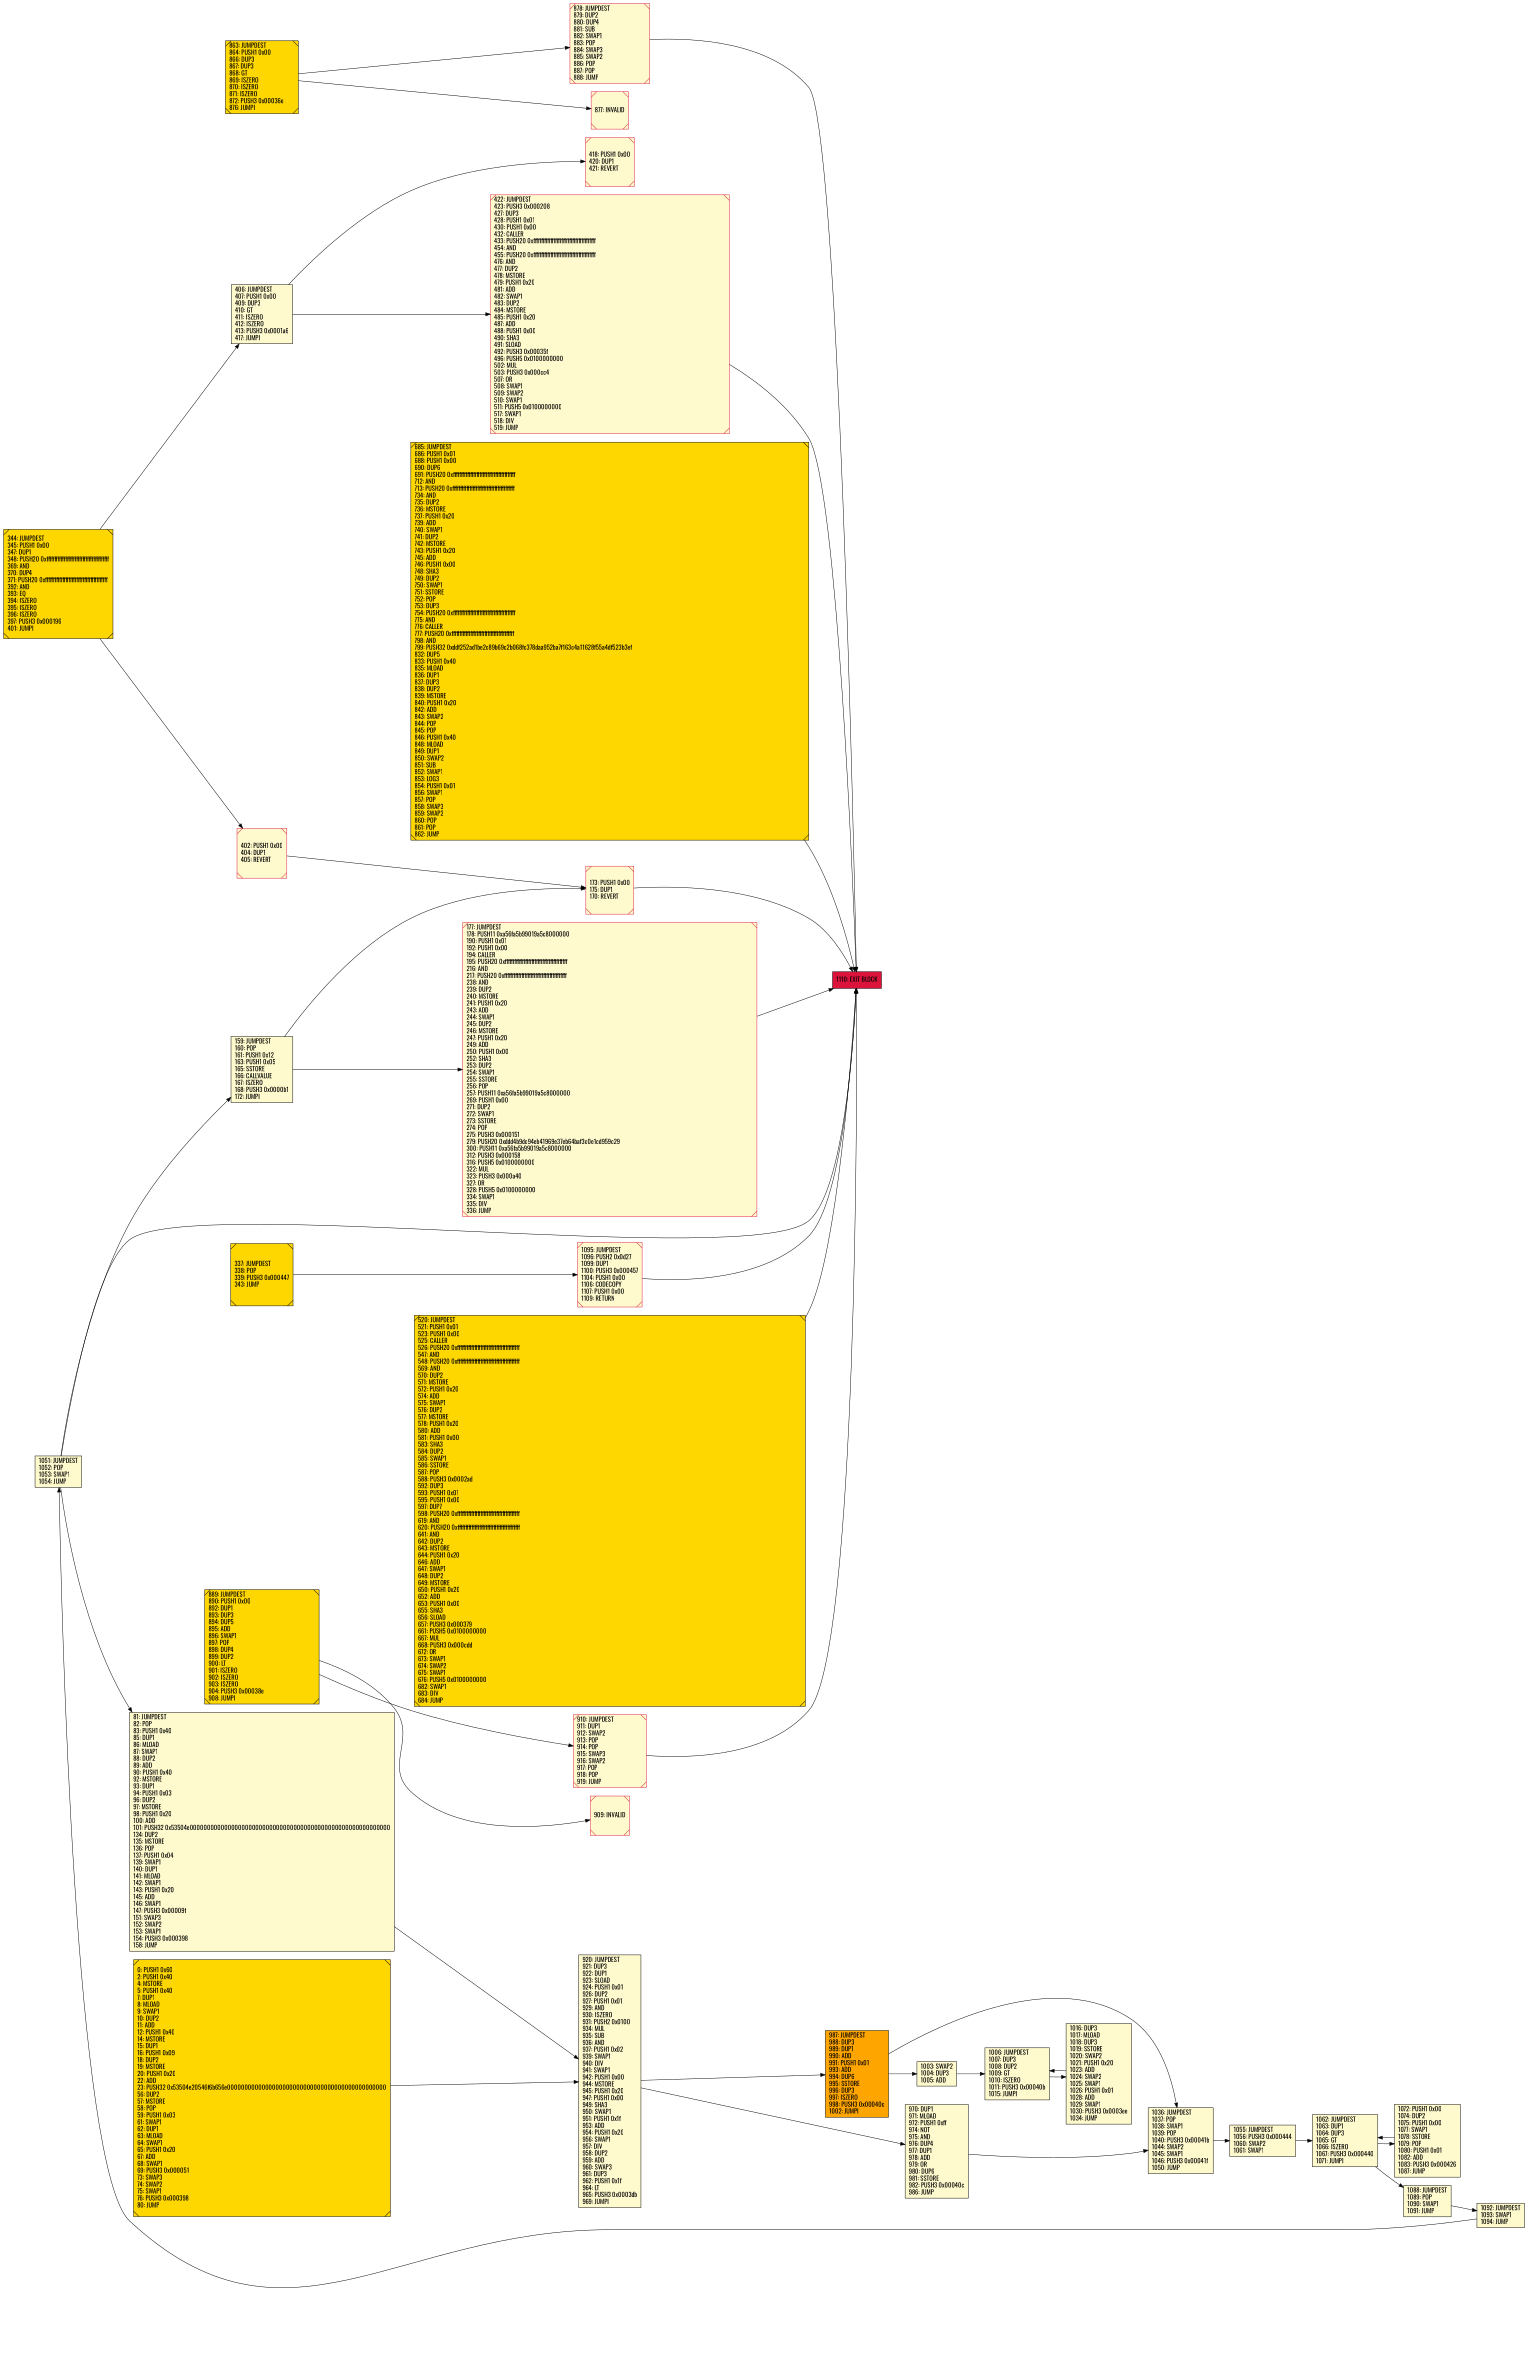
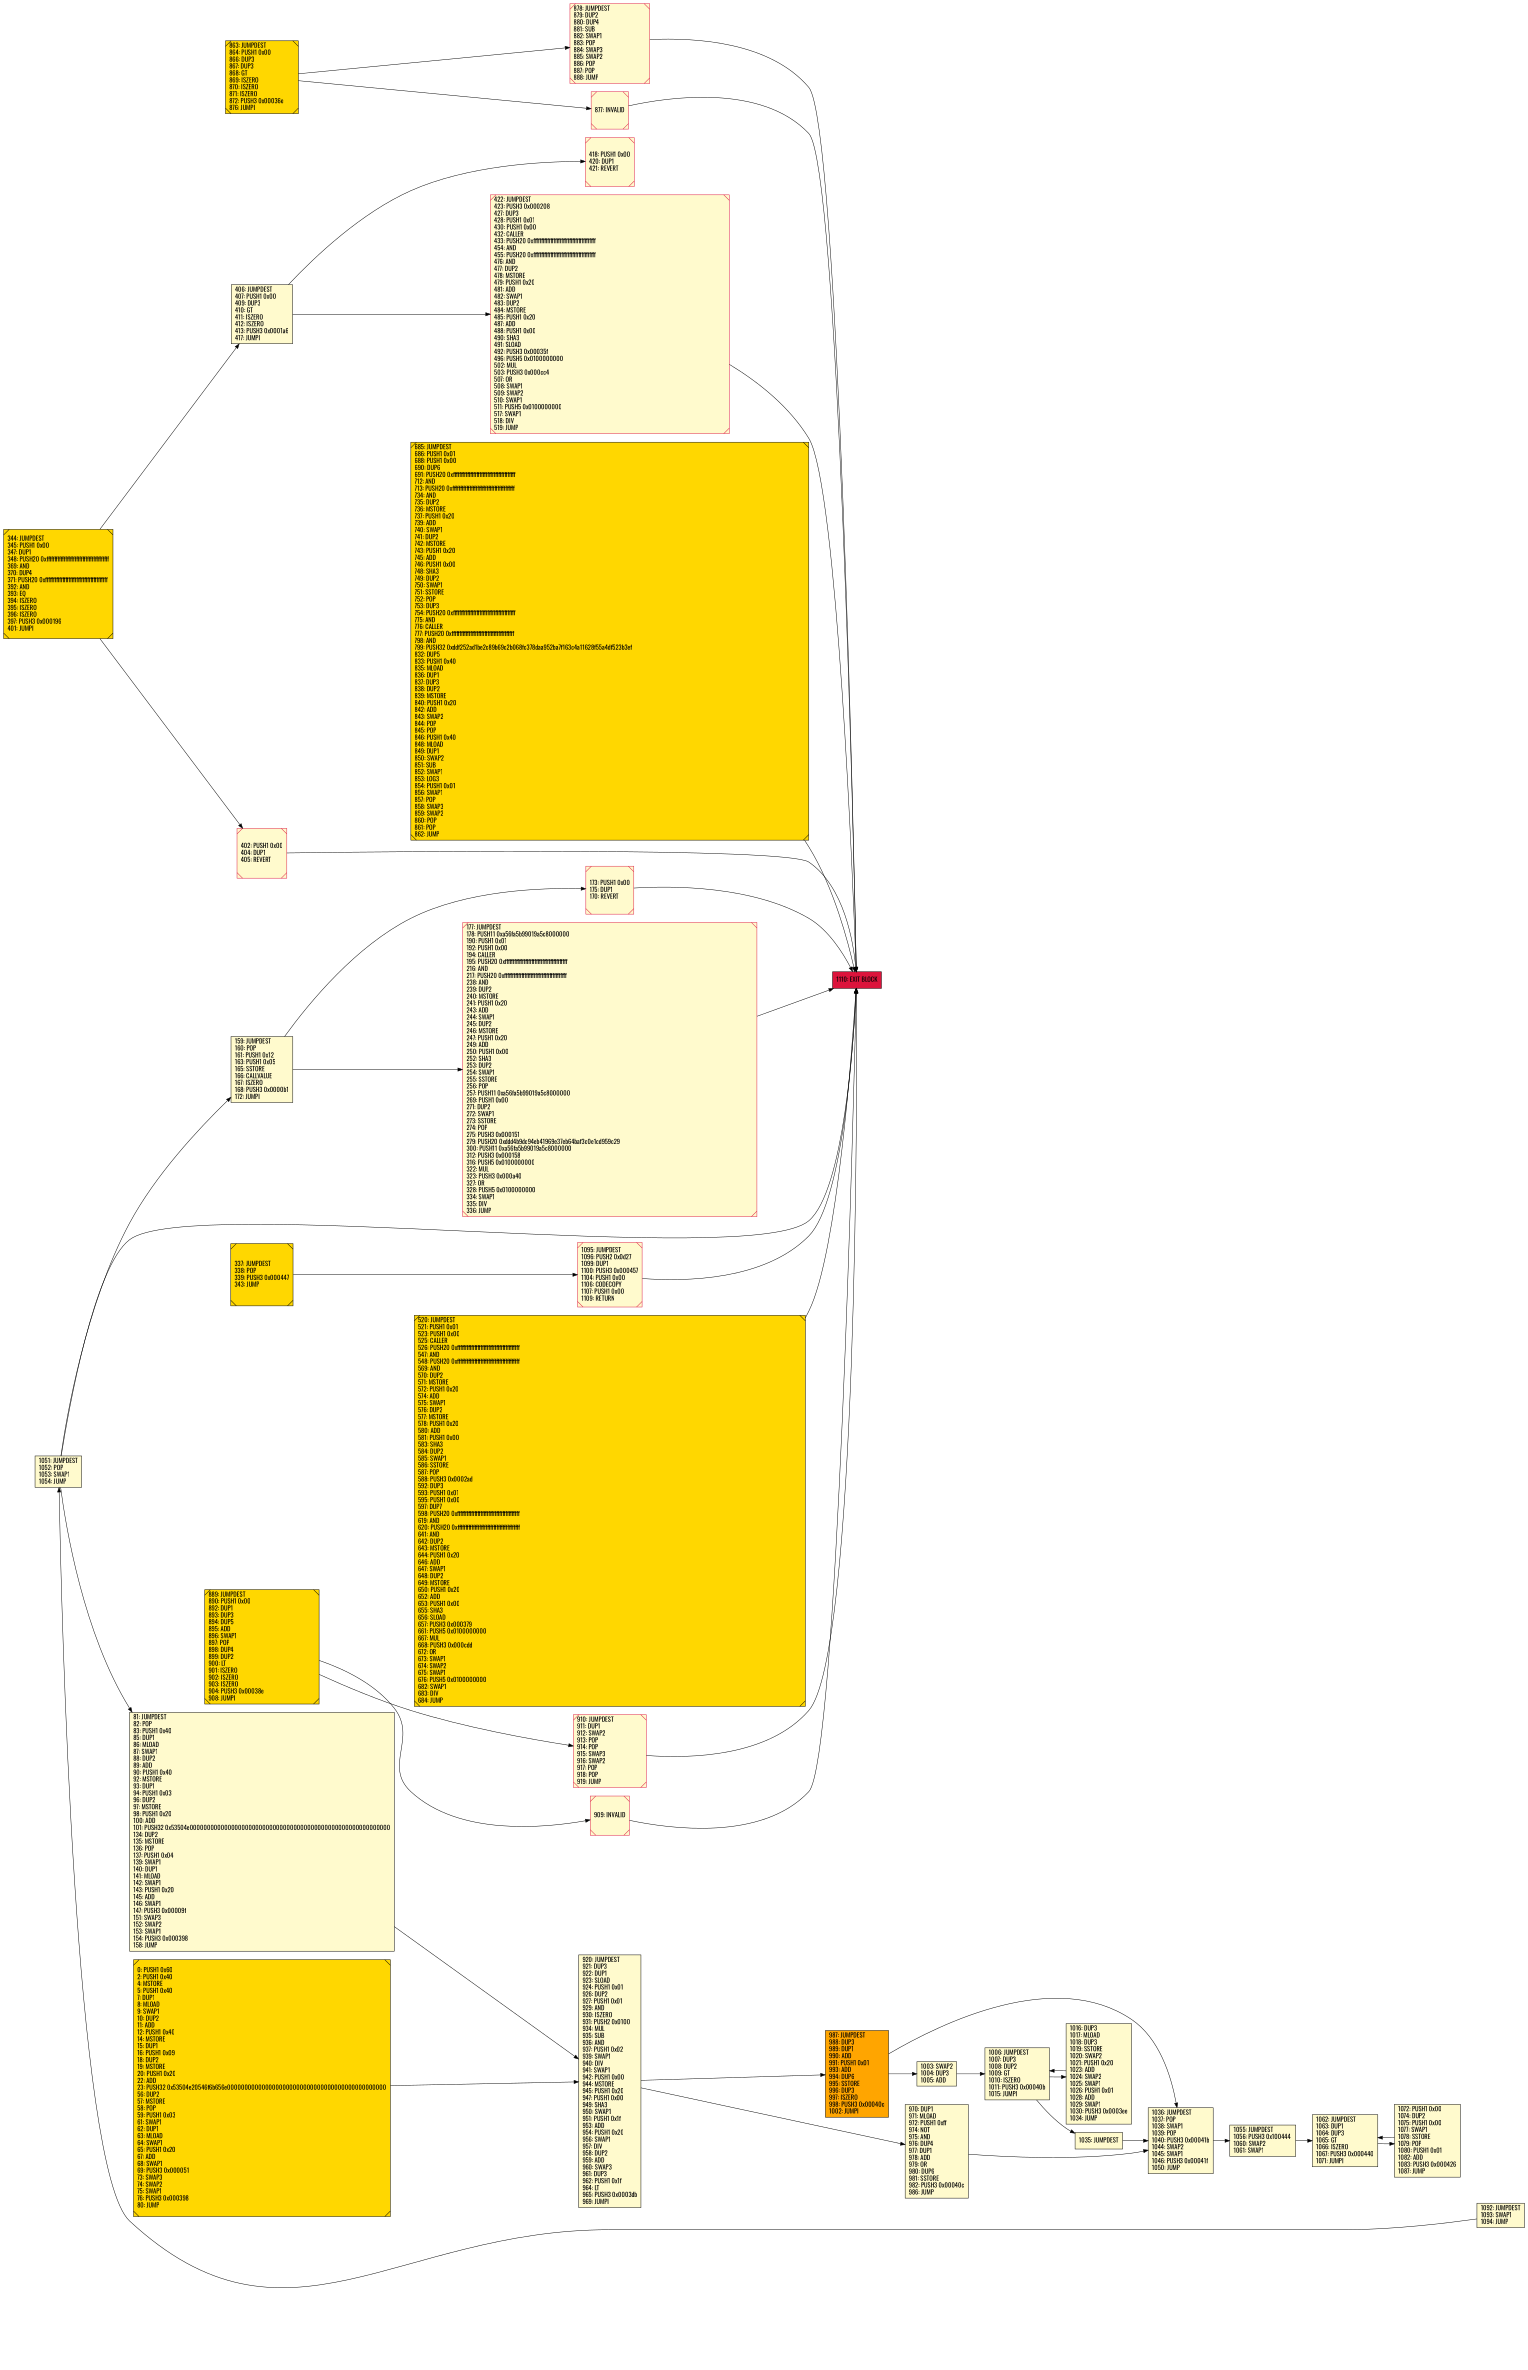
none -> (827, 250)
(434, 872) -> (607, 852)
none -> (839, 1488)
none -> (1099, 2141)
(1263, 2141) -> (1263, 2141)
(1427, 2201) -> none
